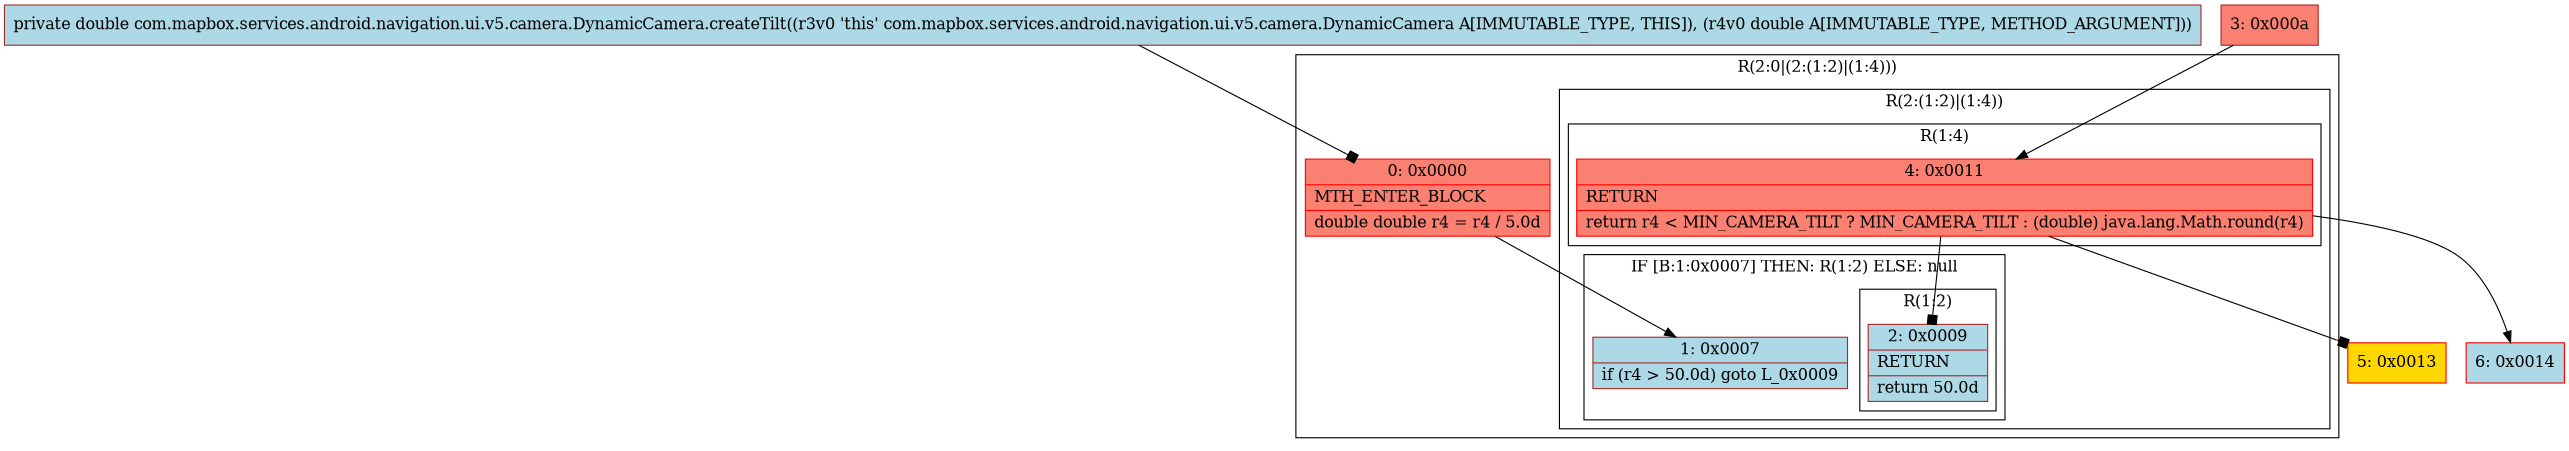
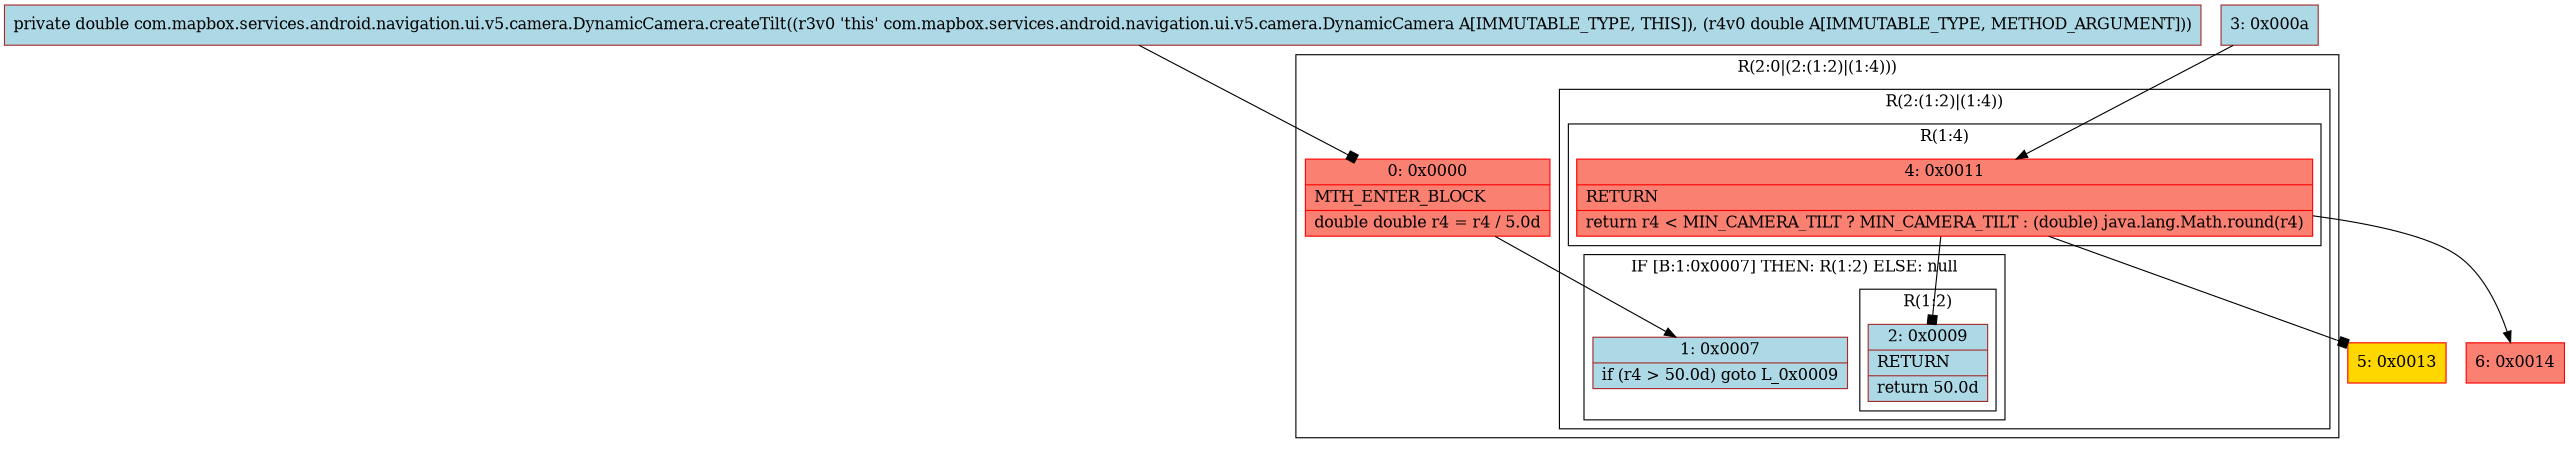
(2270, 25) -> (2270, 25)
(2515, 363) -> (2515, 363)
